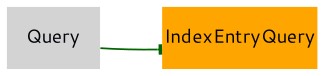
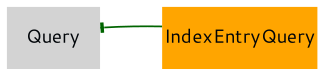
(129, 49) -> (133, 26)
